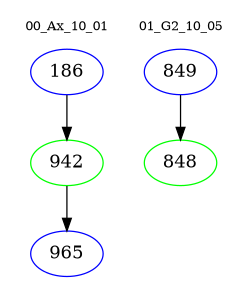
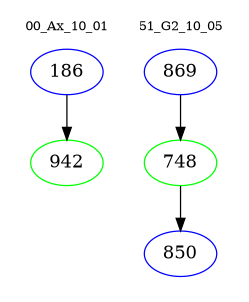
(181, 27) -> (181, 27)
(181, 72) -> (181, 72)
(181, 163) -> (181, 163)
(67, 254) -> none
none -> (181, 254)
